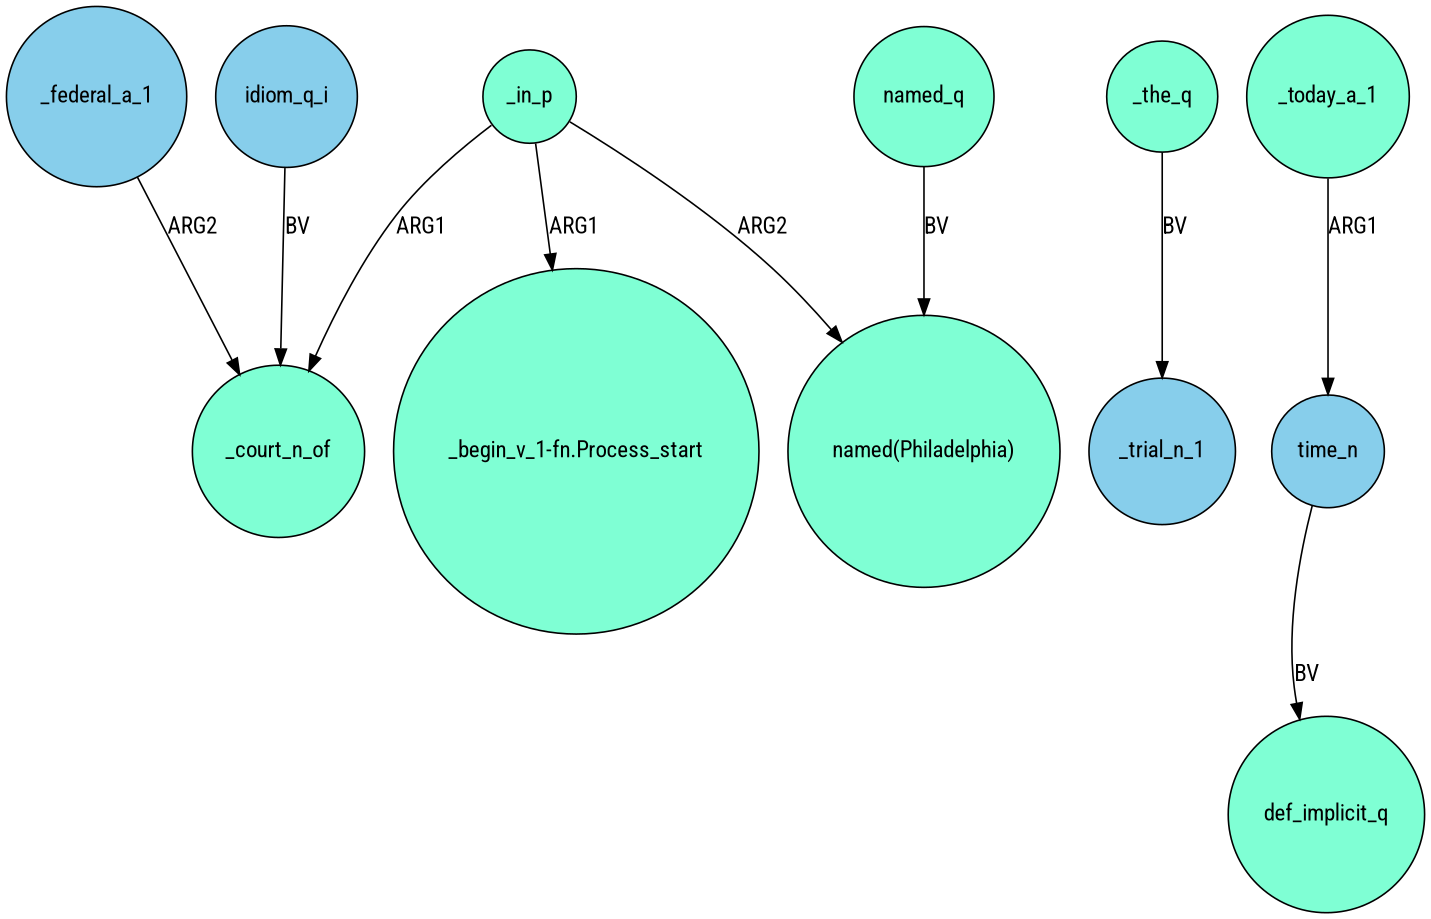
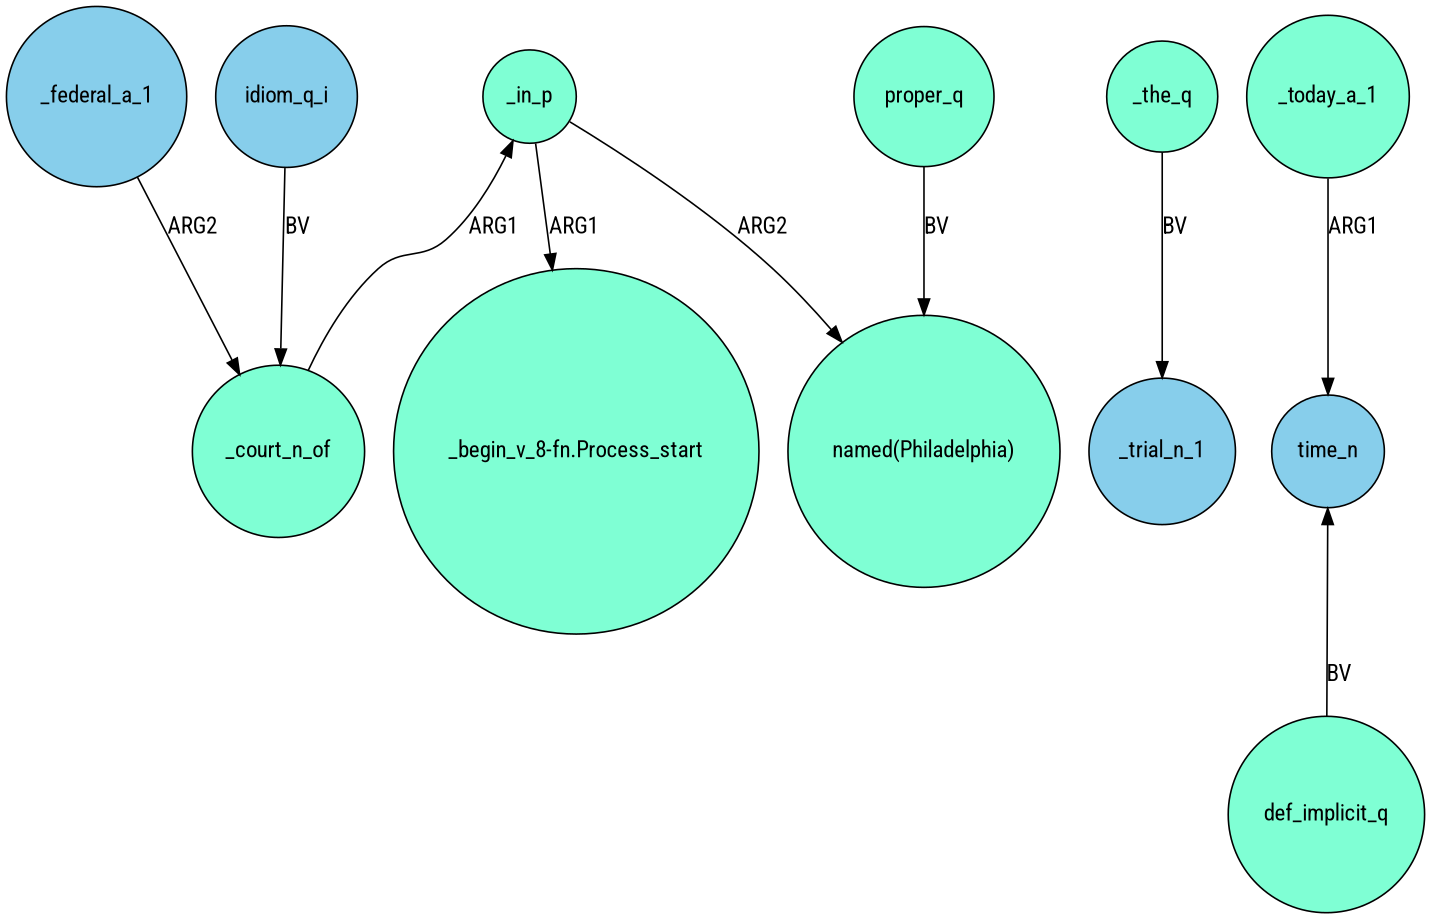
(924, 97) -> (924, 97)
(387, 228) -> (402, 256)
(576, 451) -> (576, 451)
(1294, 604) -> (1327, 620)
